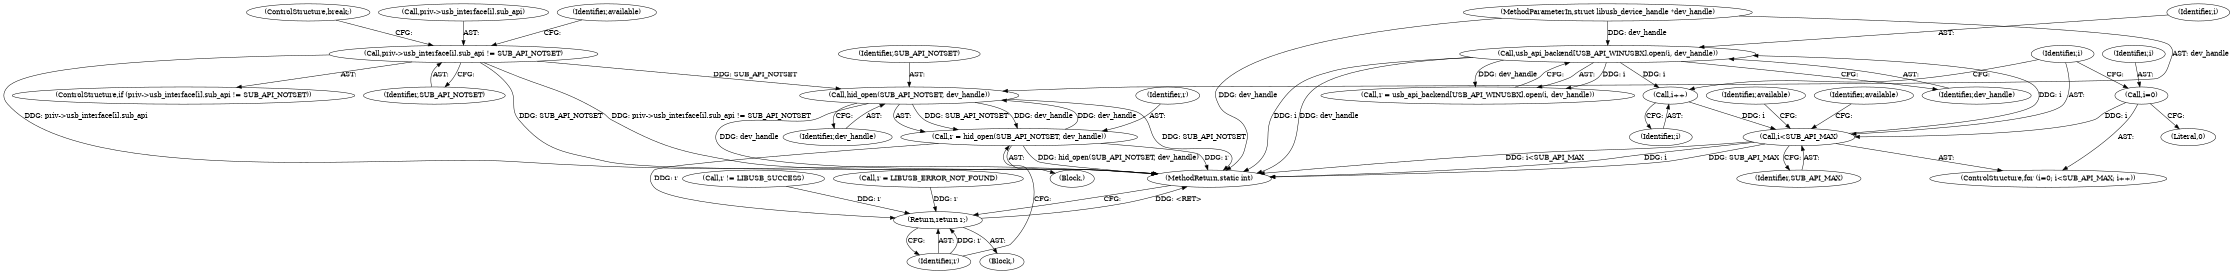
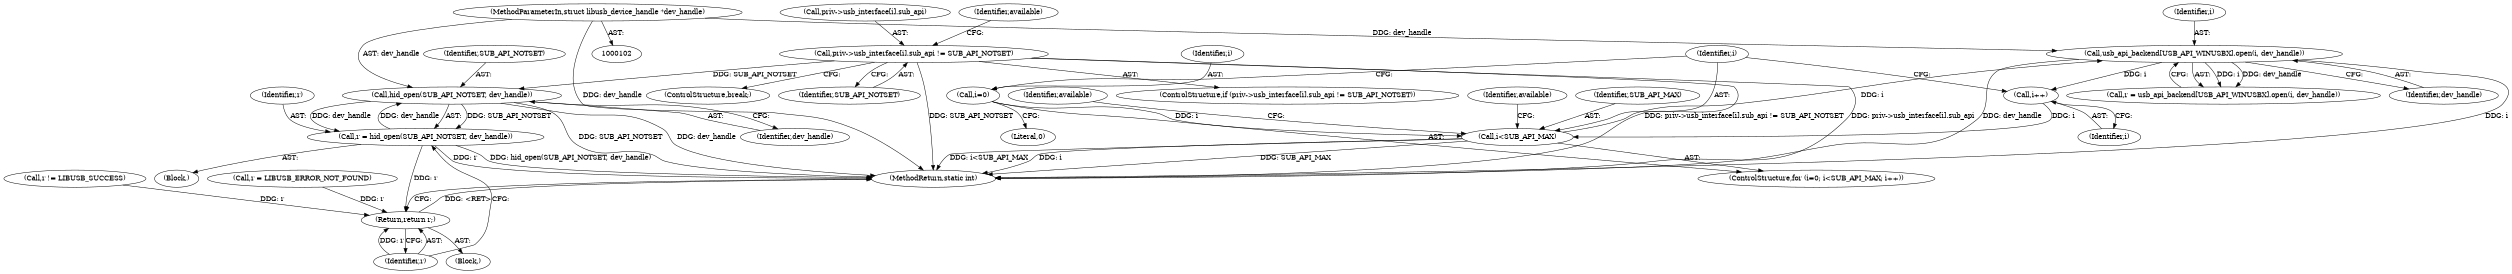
(382, 32) -> (811, 75)
none -> (617, 54)
(1784, 156) -> none
